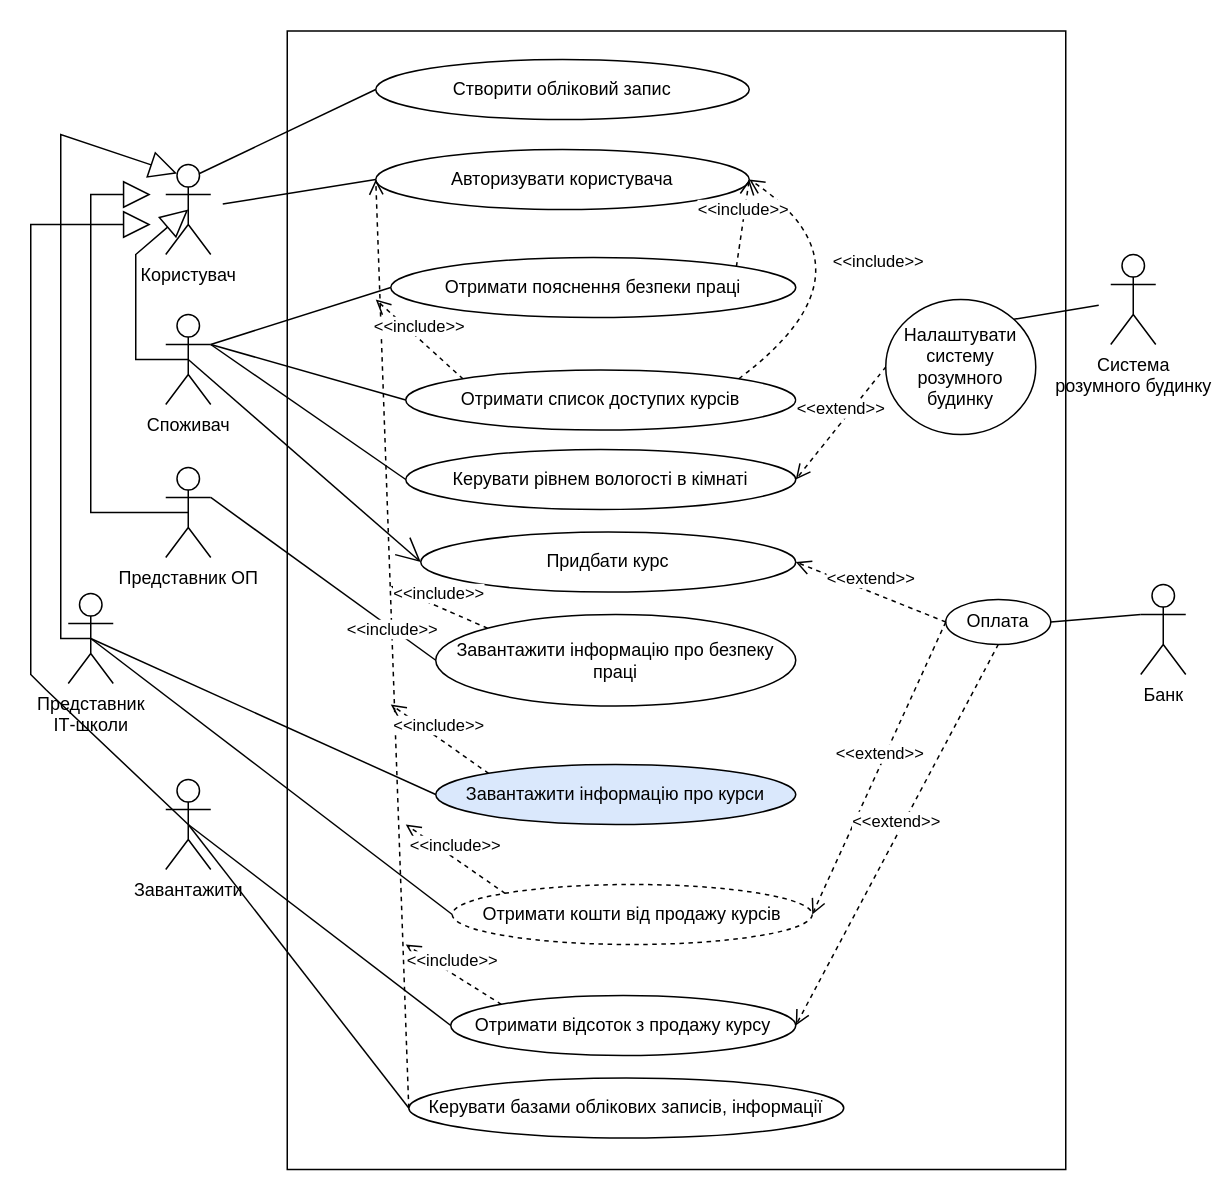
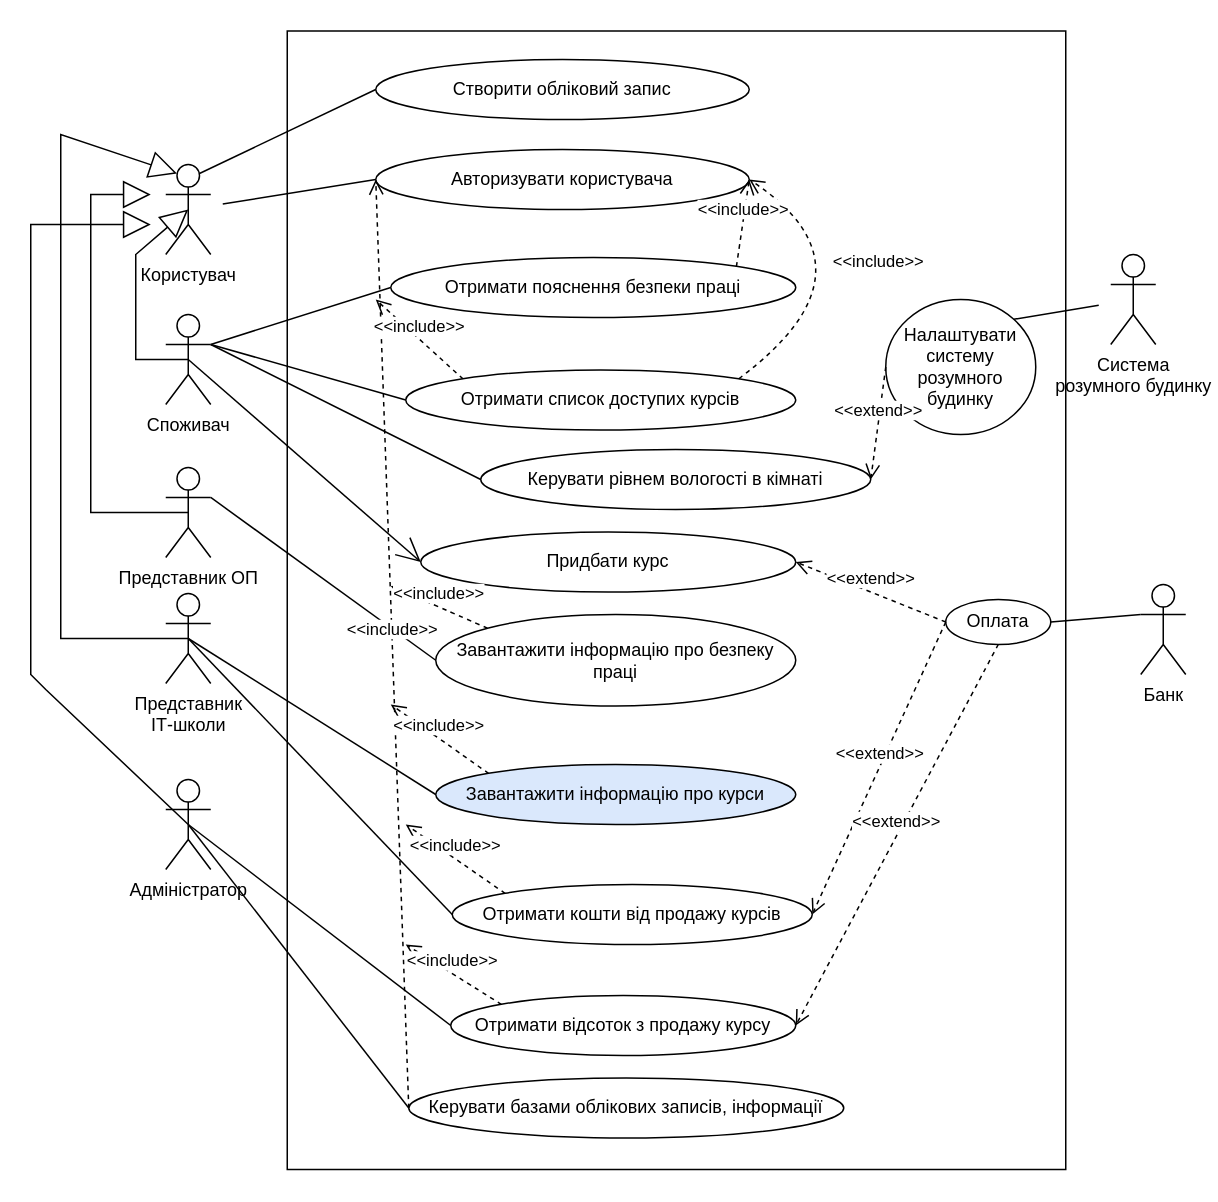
(601, 479) -> (676, 479)
(91, 638) -> (188, 638)
(189, 891) -> (189, 891)
(632, 914) -> (632, 914)
